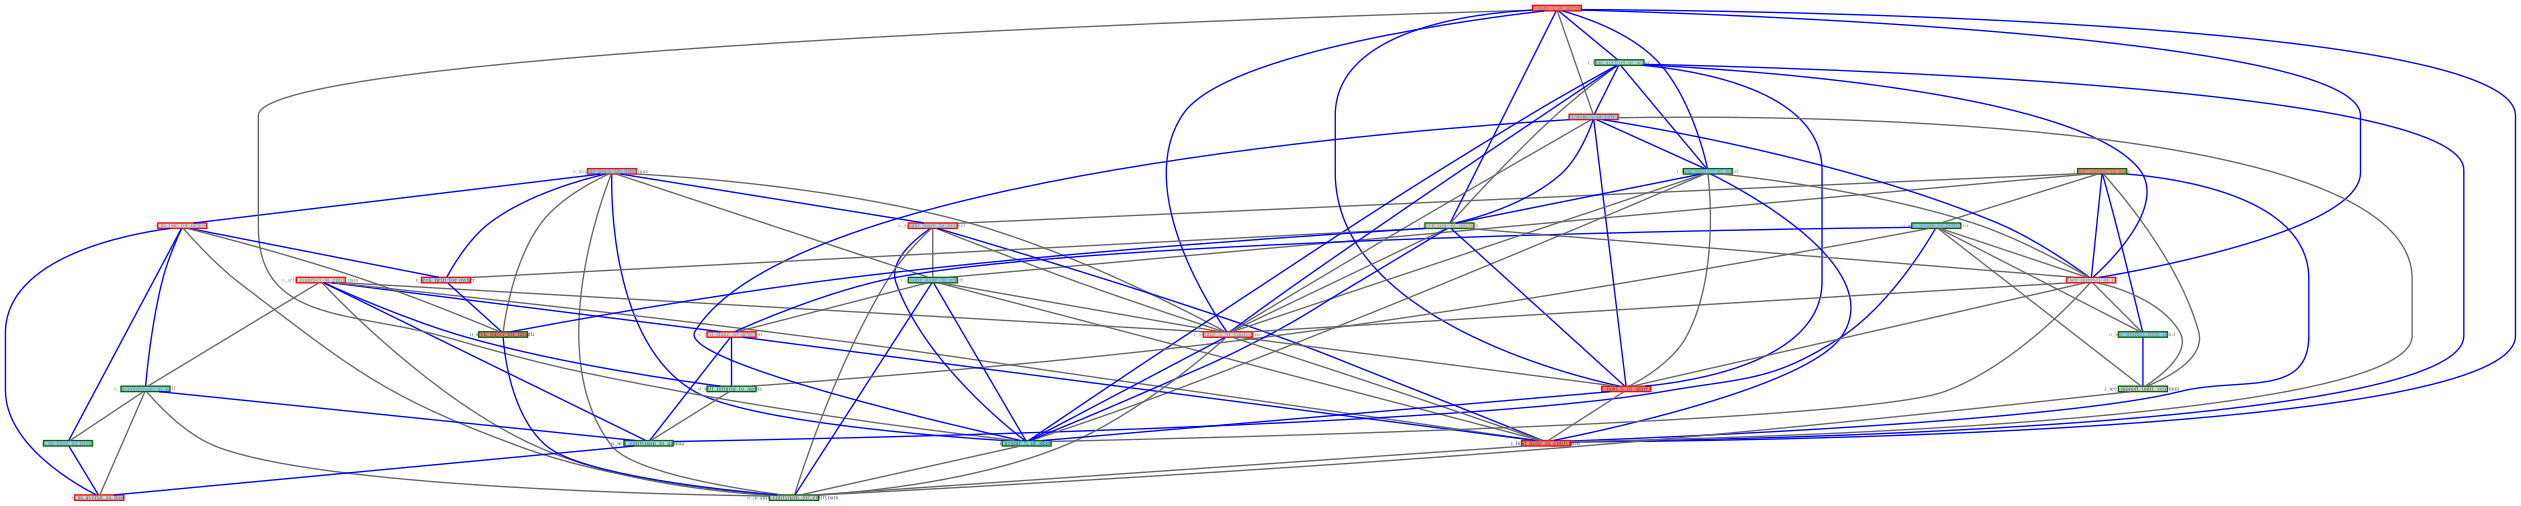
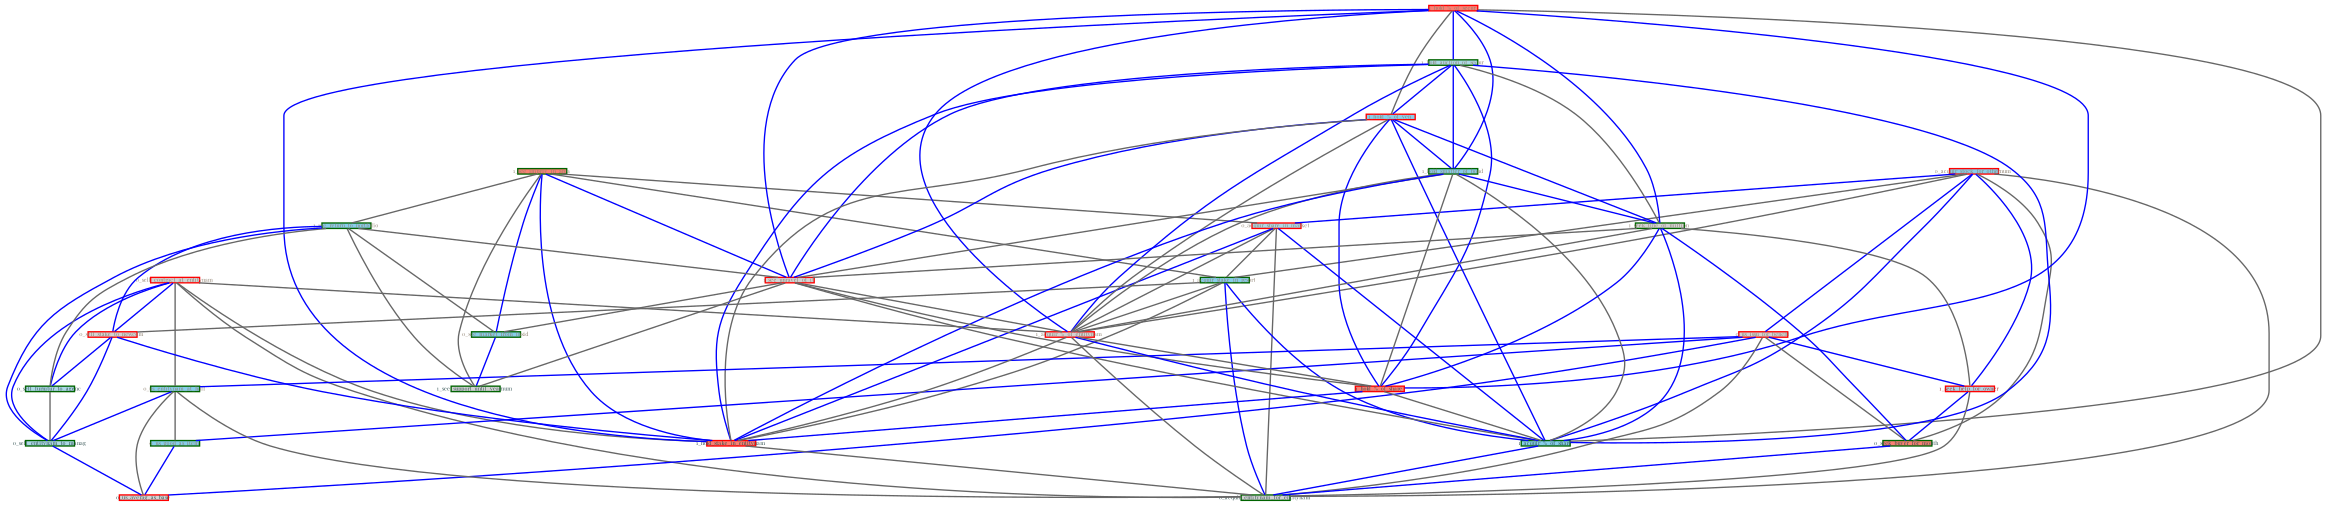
(1588, 415) -> (1055, 416)
(1326, 416) -> (1463, 416)
(1541, 449) -> (1757, 477)
(910, 470) -> (1406, 470)
